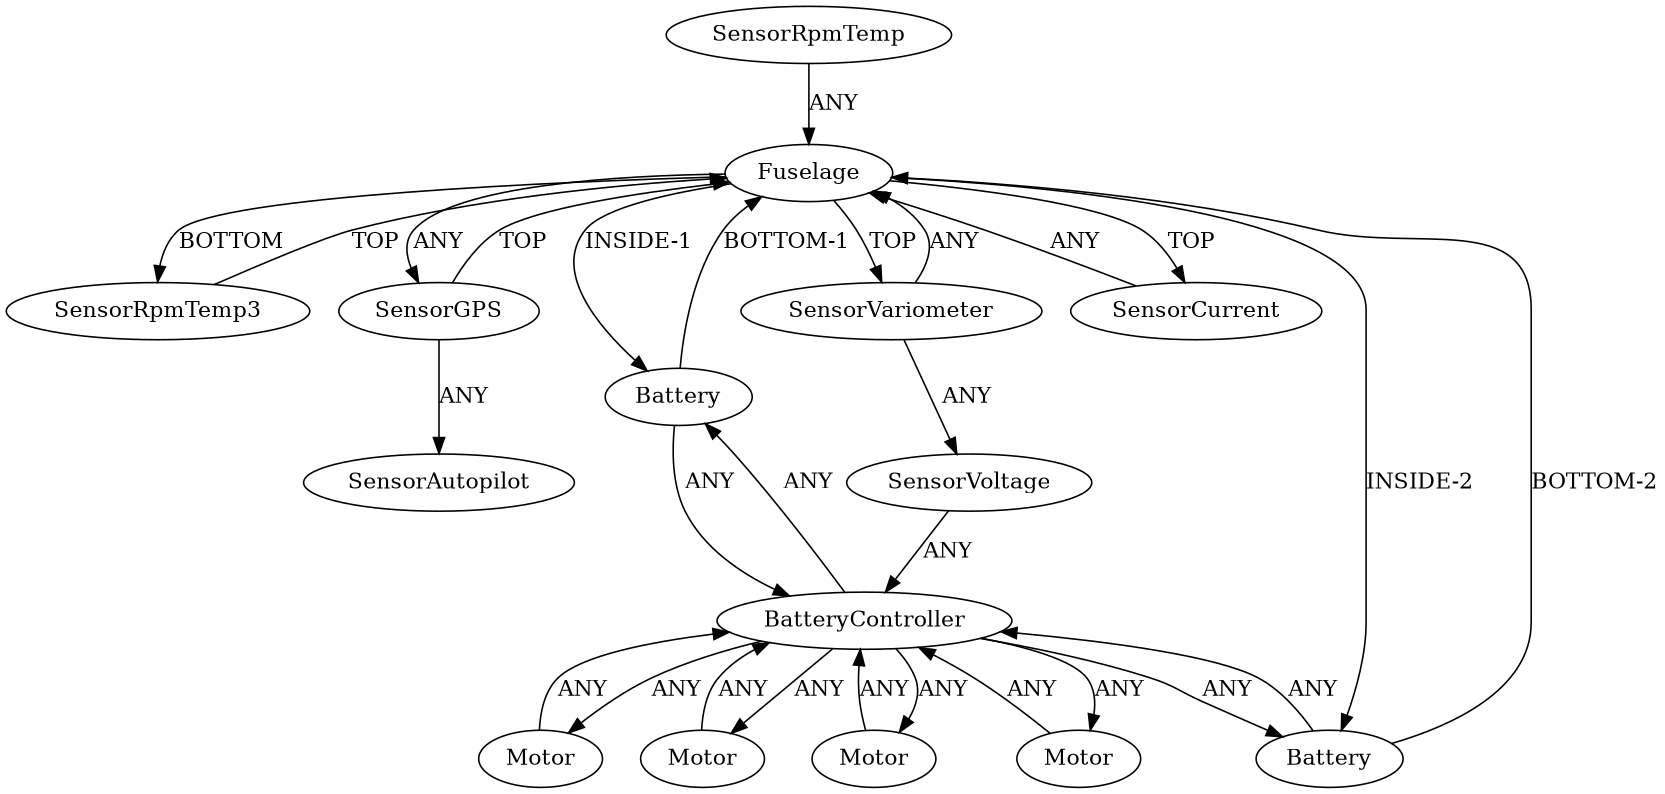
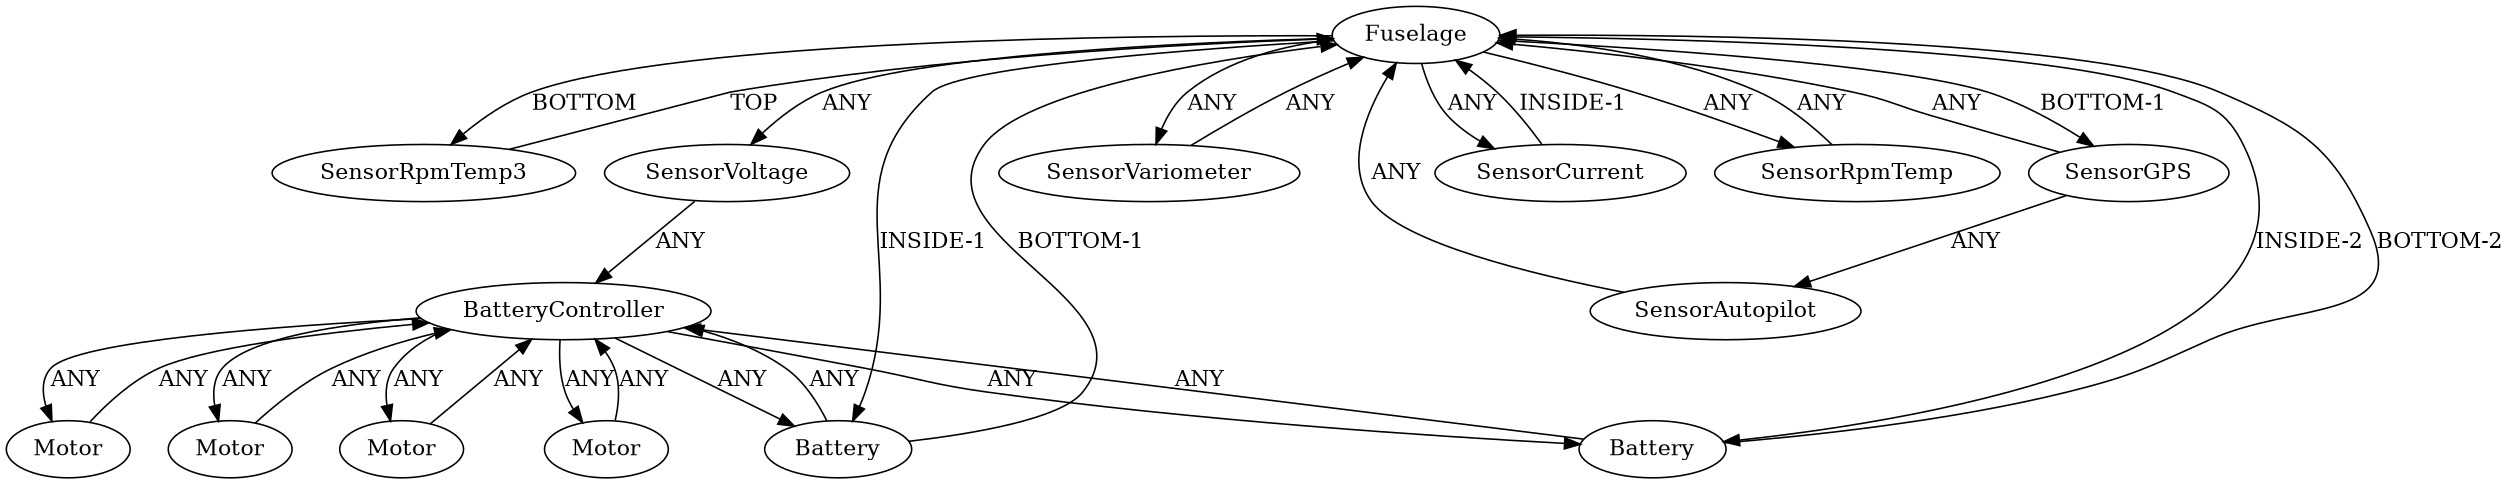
none -> (1633, 92)
none -> (1429, 239)
(438, 242) -> (2103, 104)
(524, 242) -> (1957, 104)
(894, 242) -> (1212, 104)
(1075, 242) -> (1573, 104)
(1192, 242) -> (1472, 104)
(927, 390) -> (1040, 54)
